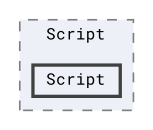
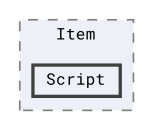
(77, 35) -> (77, 35)
